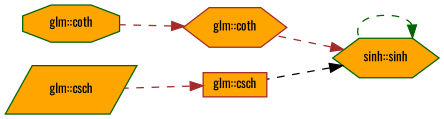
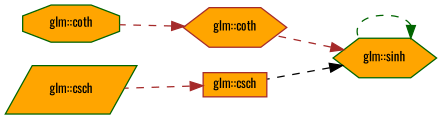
(386, 58) -> (385, 58)
